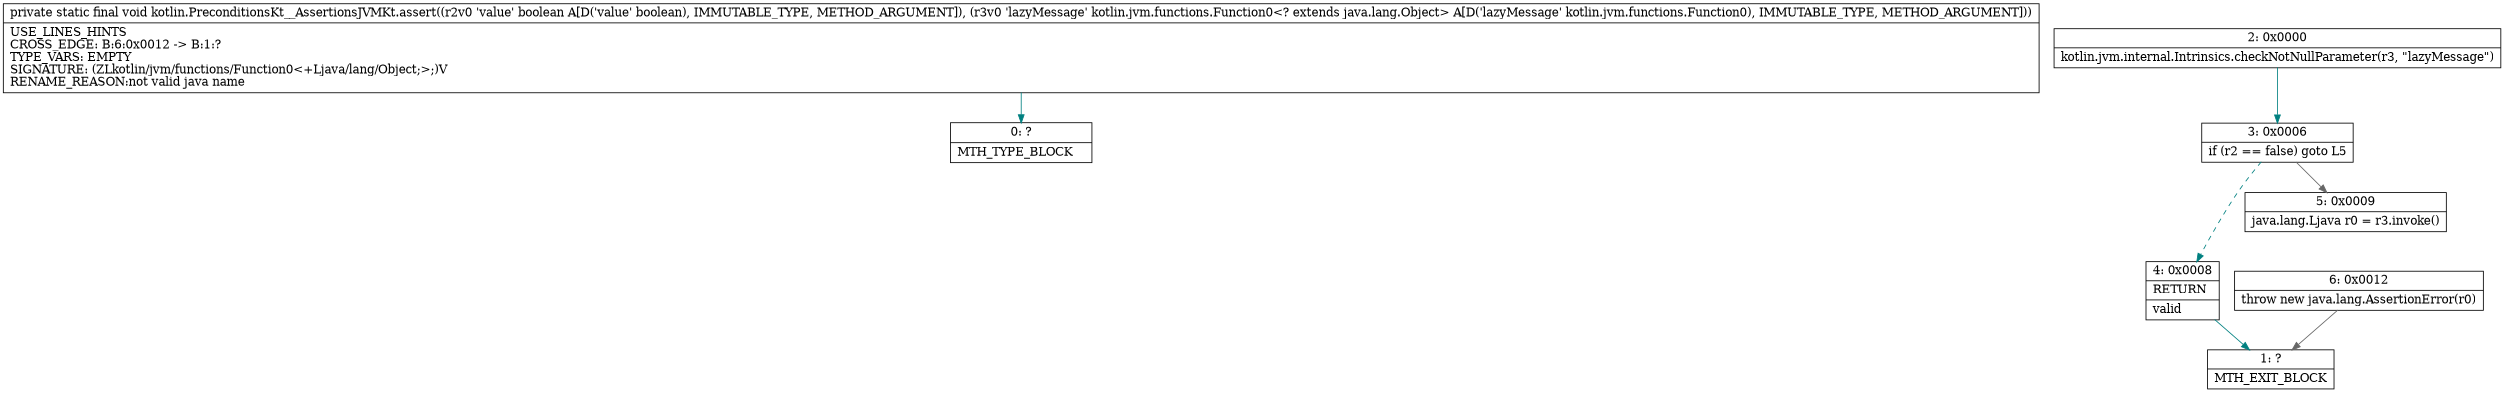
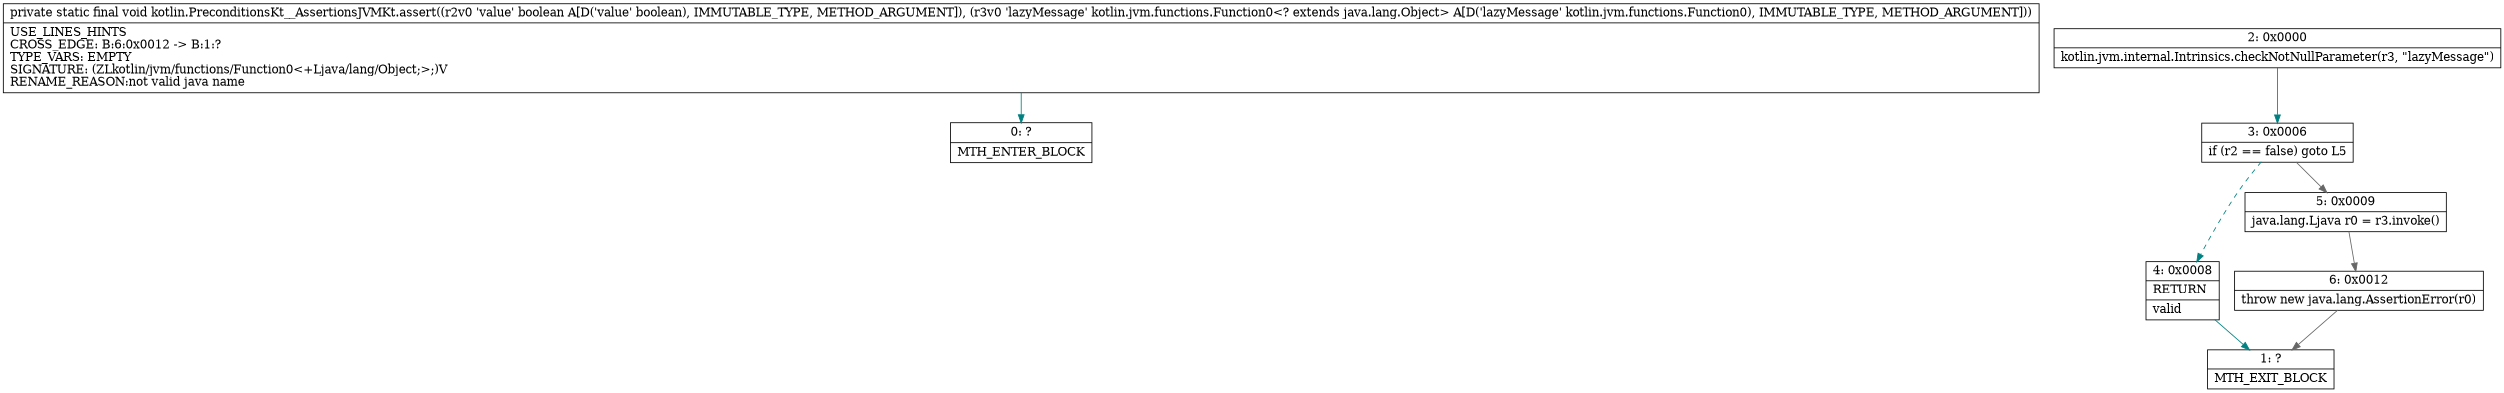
(1015, 152) -> (1021, 152)
none -> (2352, 247)
